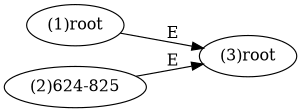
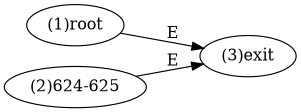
(248, 56) -> (248, 56)
(75, 87) -> (75, 87)
